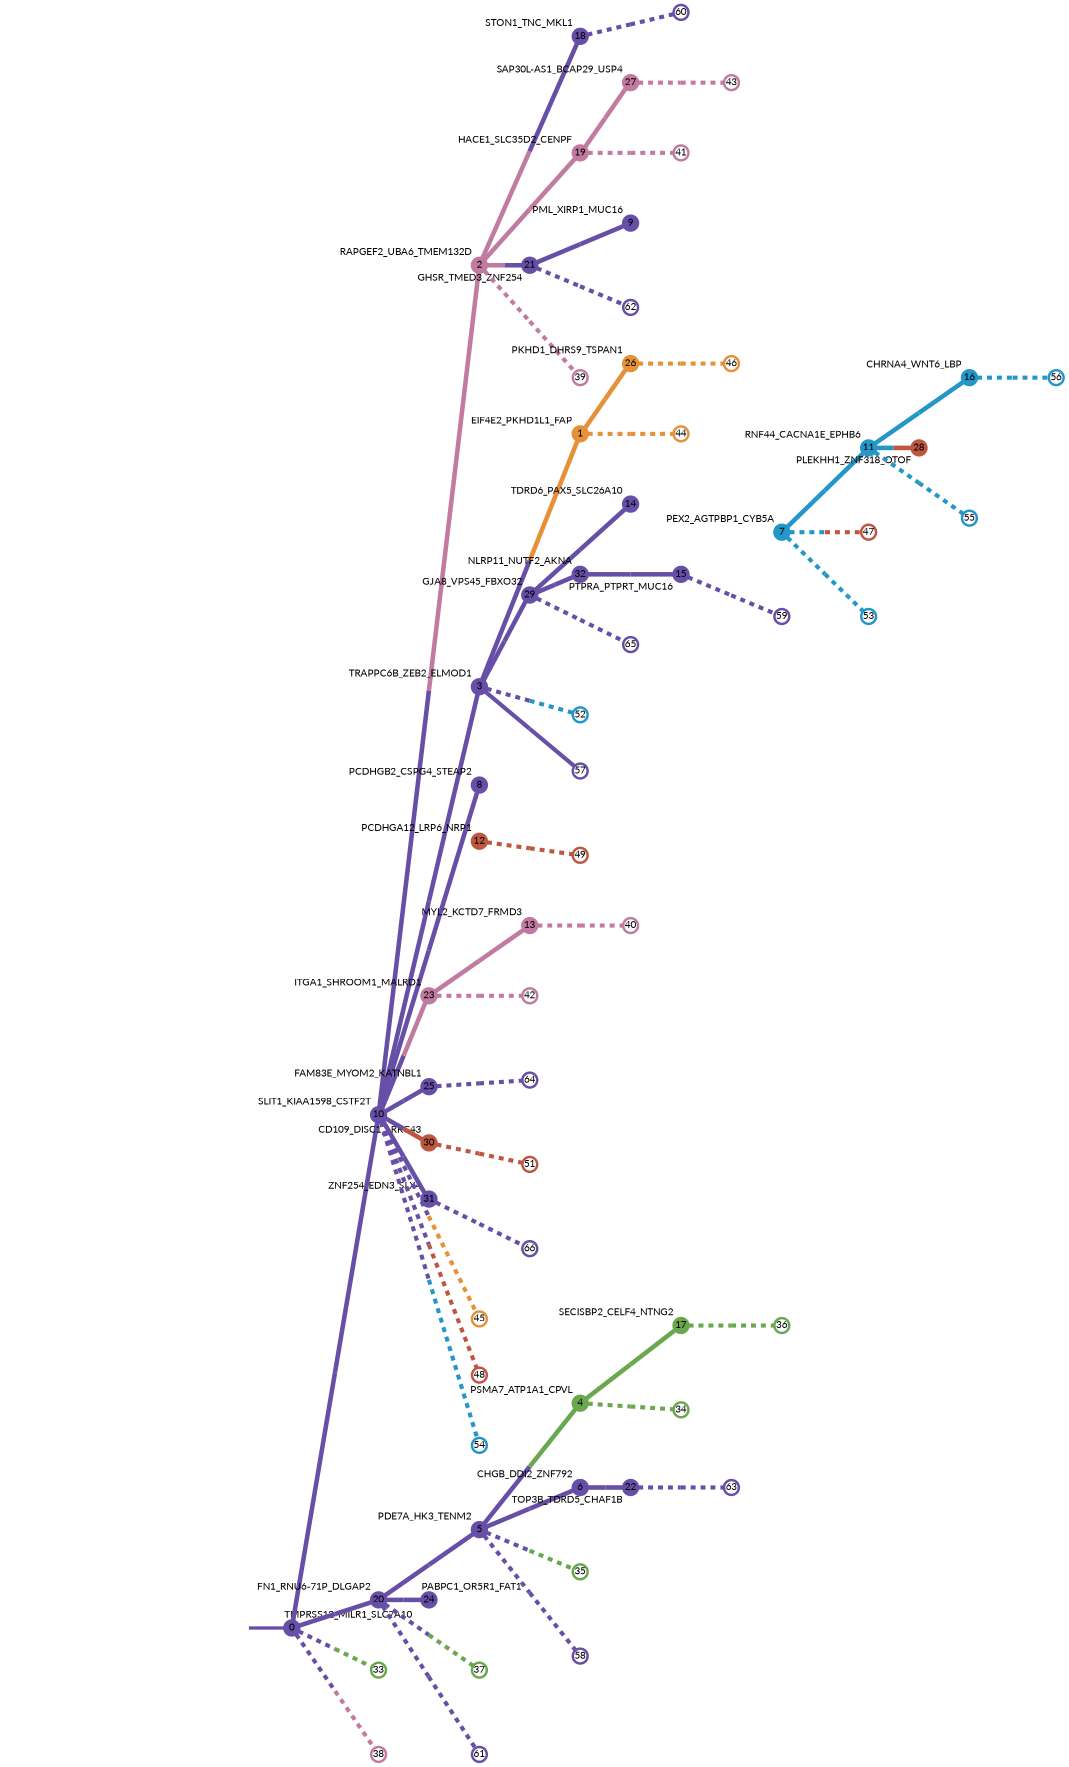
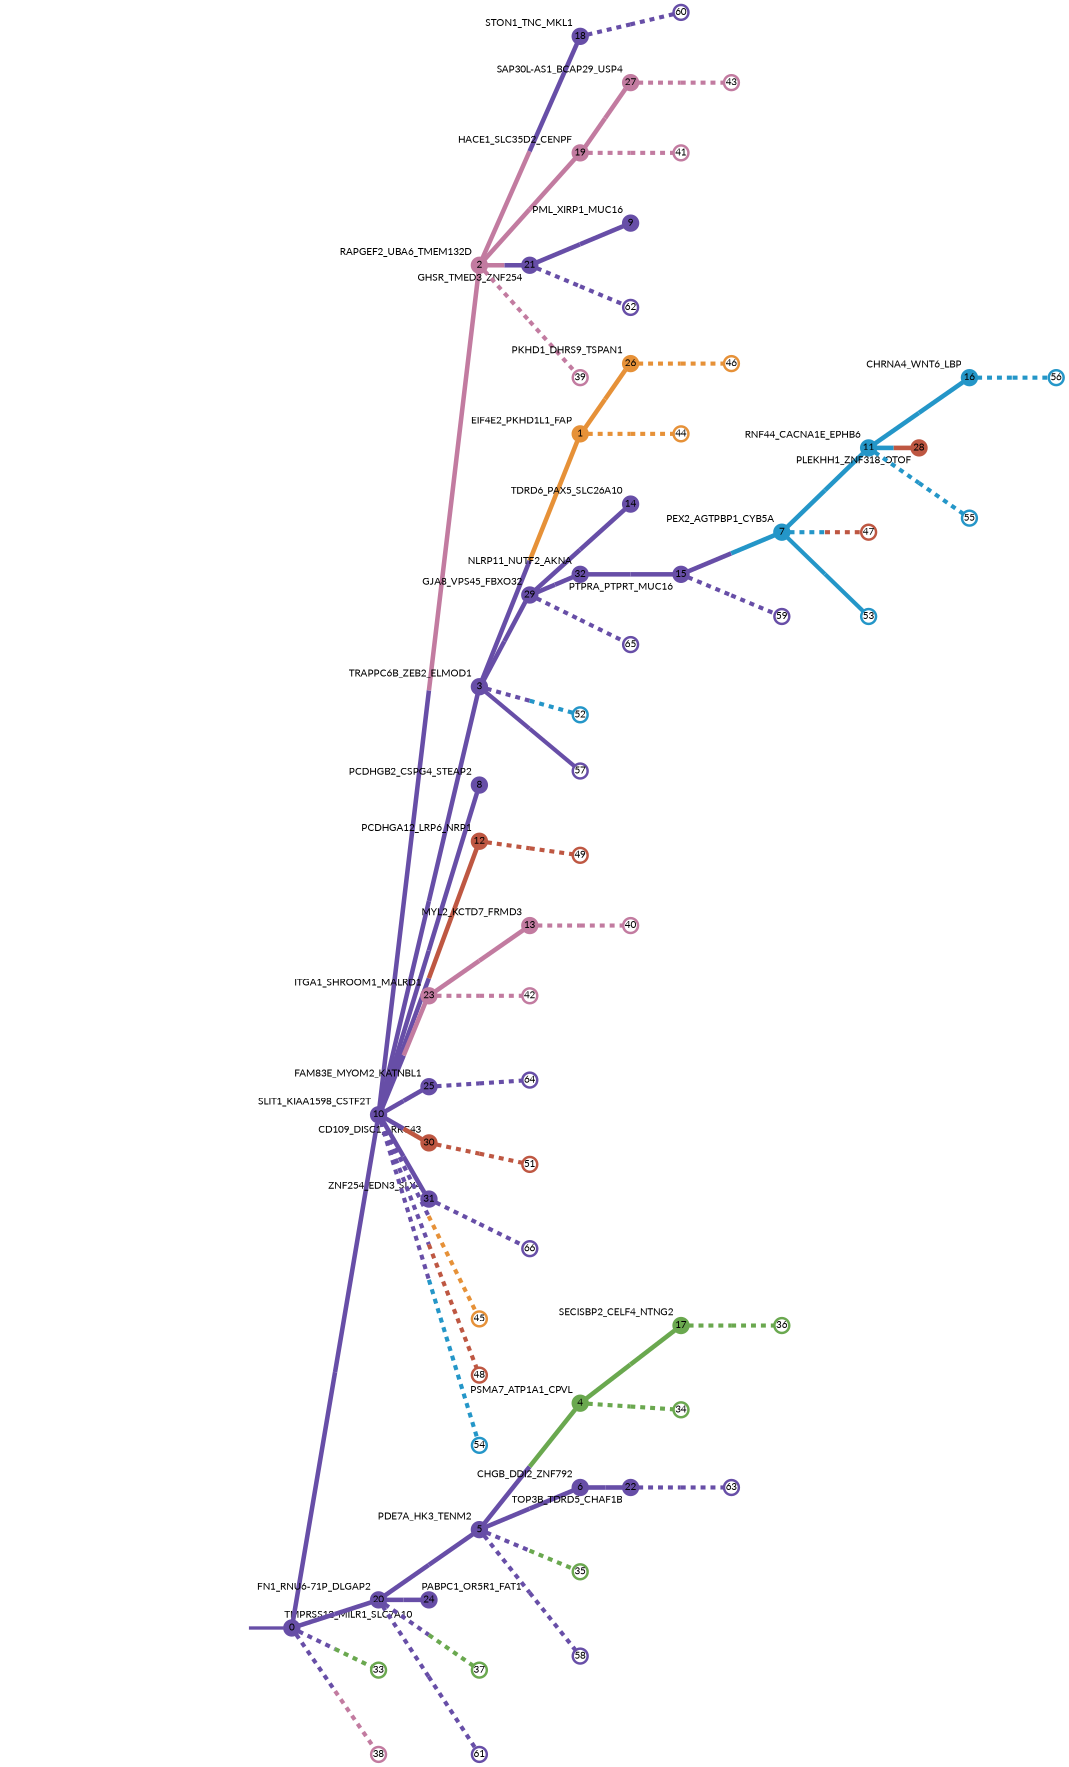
none -> (731, 553)
(825, 574) -> (825, 574)
none -> (429, 978)
